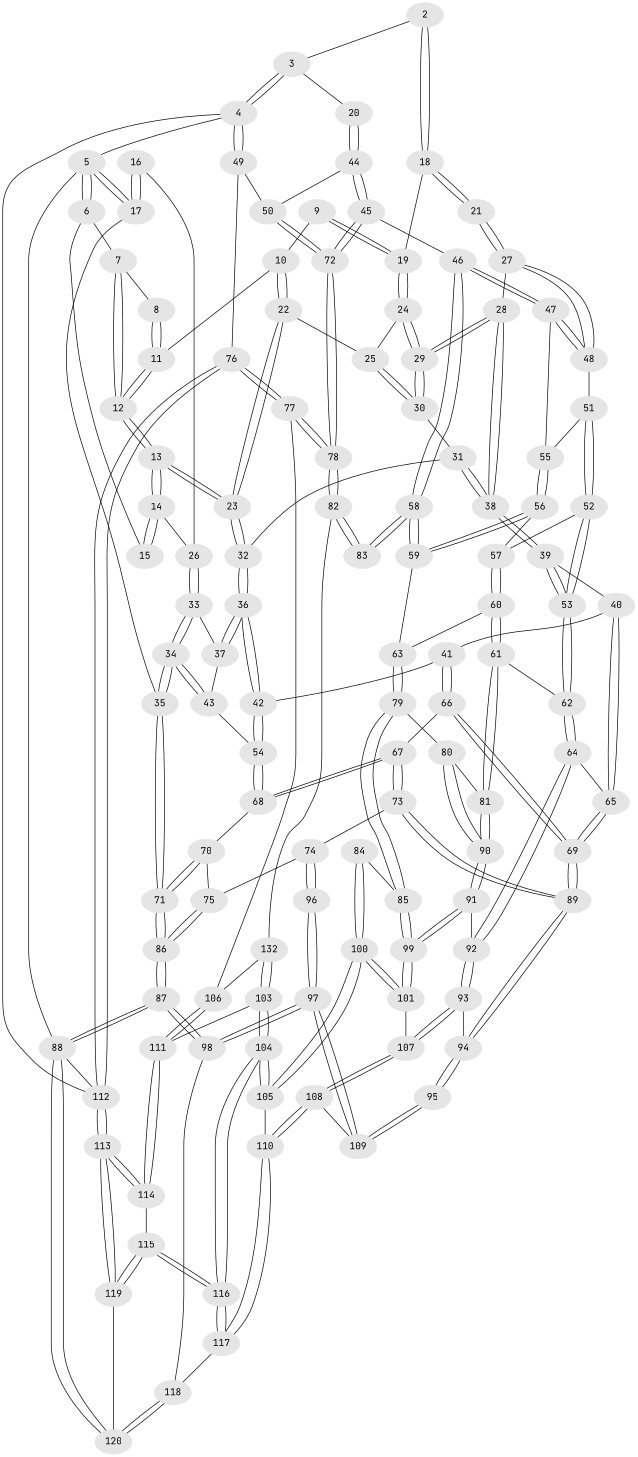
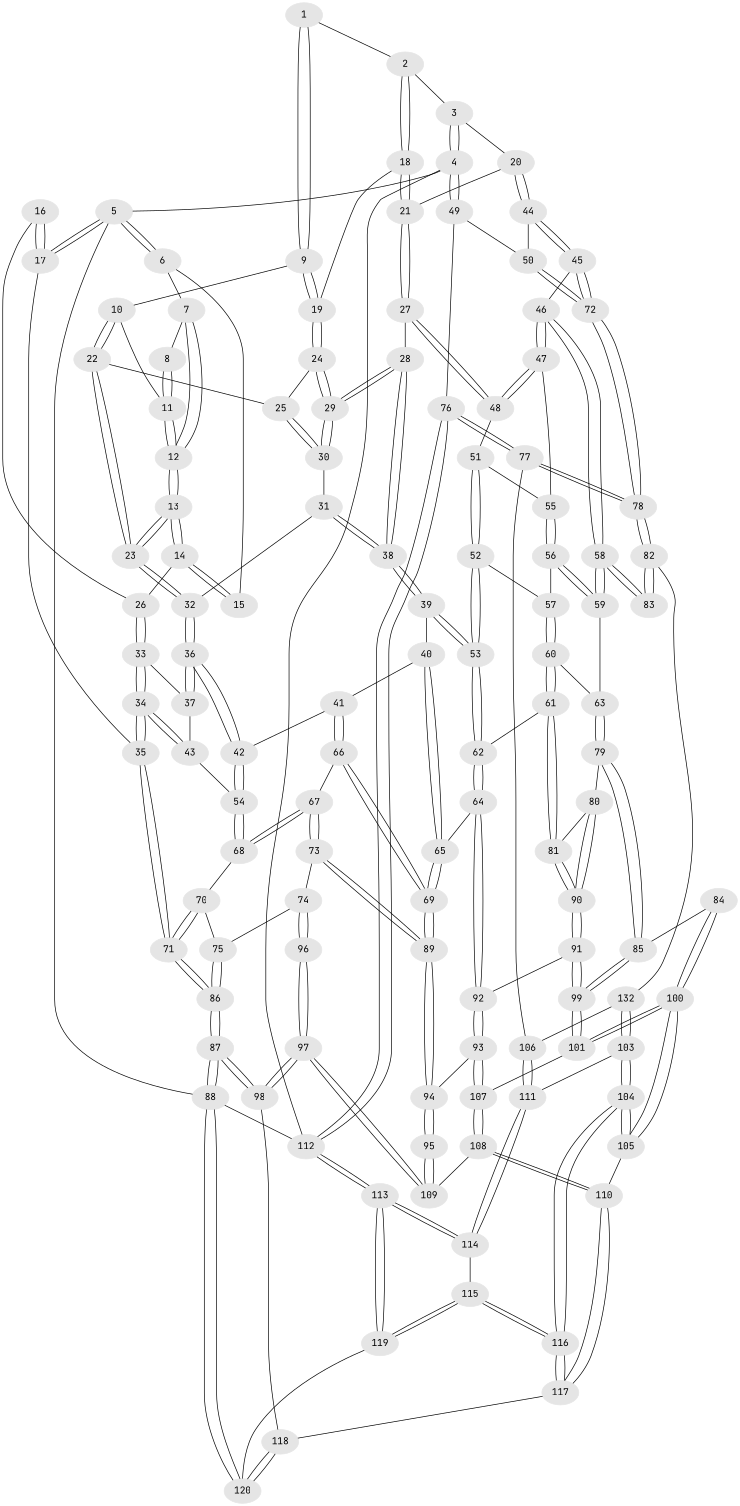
none -> (304, 15)
none -> (464, 185)
